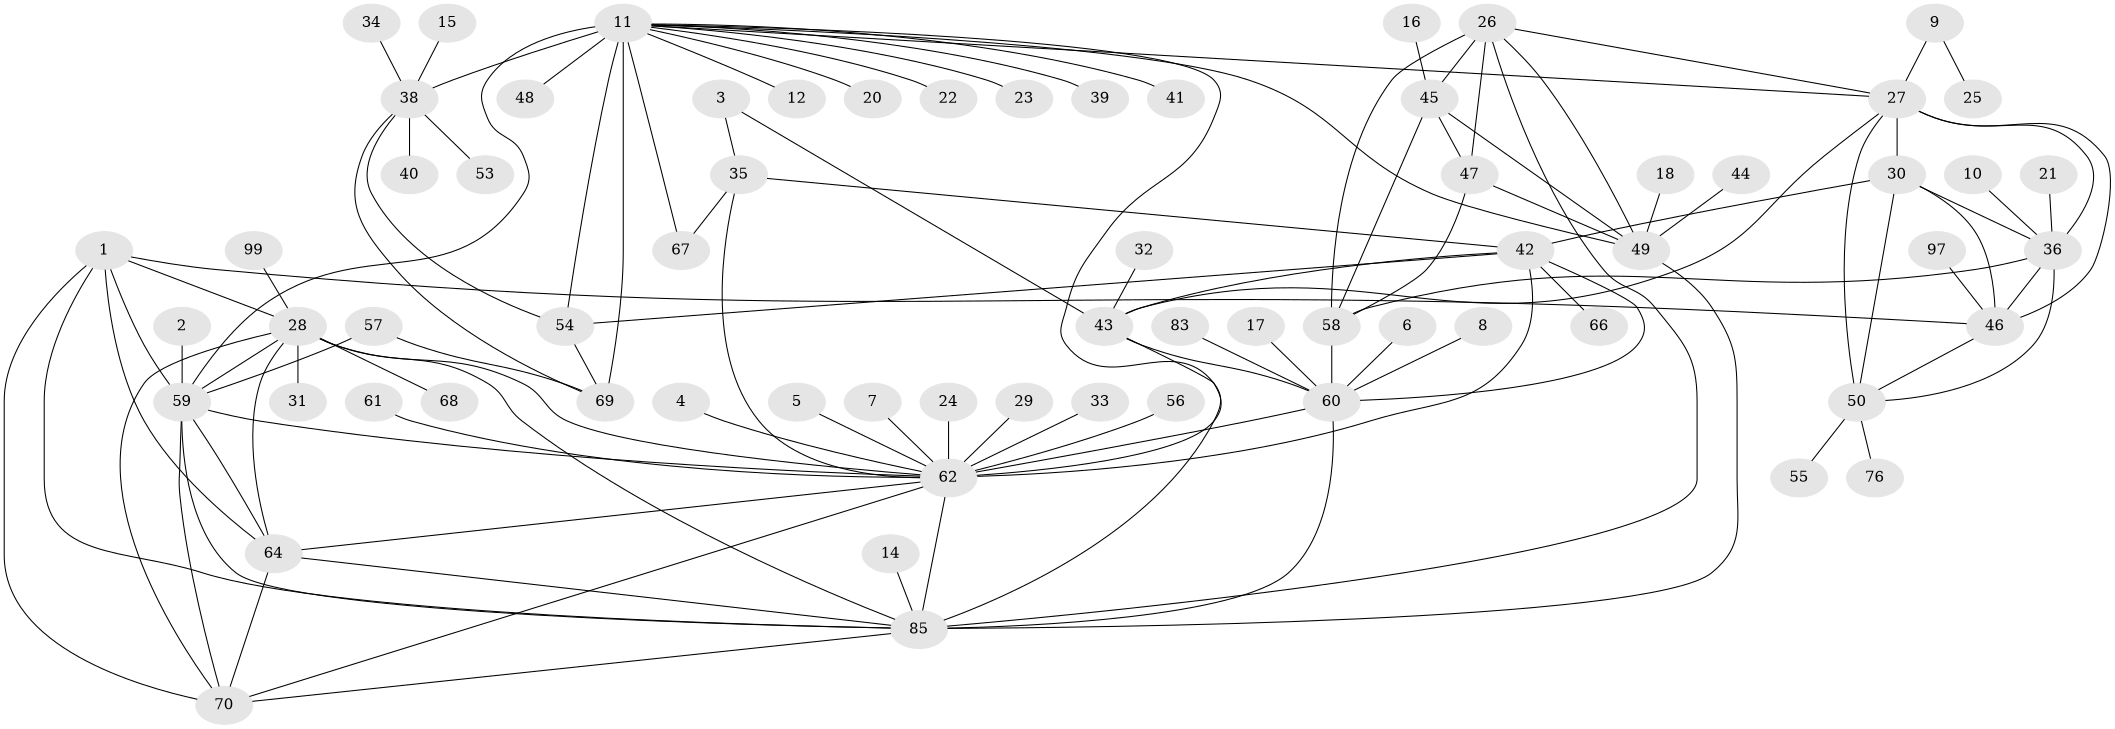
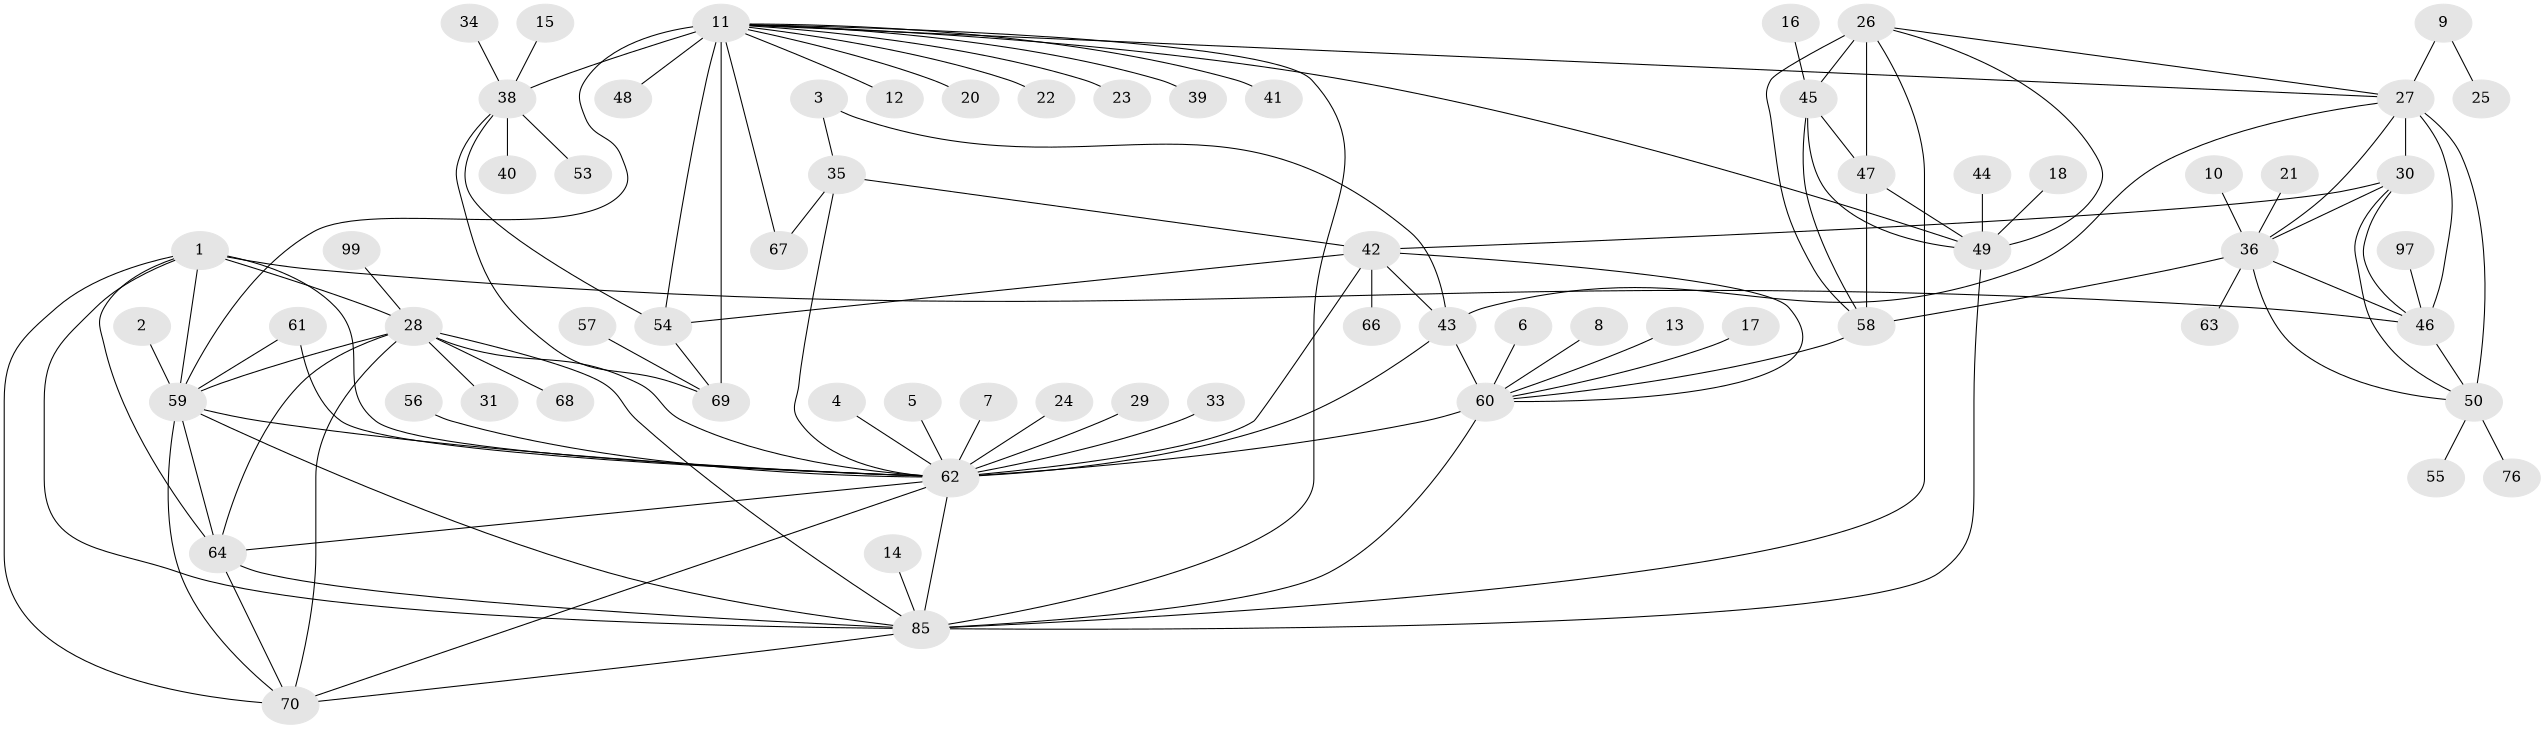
(1144, 251) -> none
(1180, 326) -> (1675, 326)
none -> (2210, 326)
(280, 367) -> (238, 364)
none -> (388, 426)
